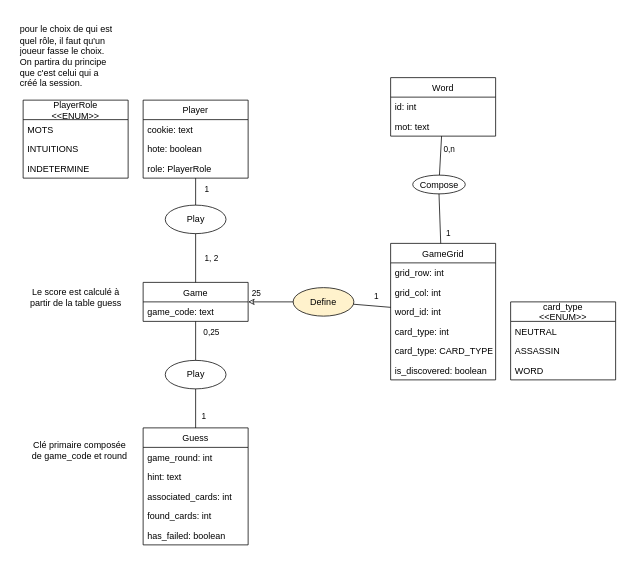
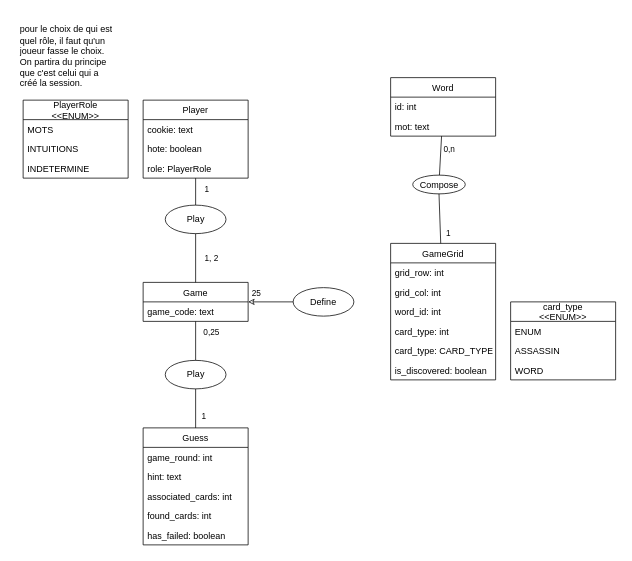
(75, 297) -> none
(323, 302) -> (323, 302)
(371, 306) -> none
(532, 332) -> (525, 332)
(79, 450) -> none
